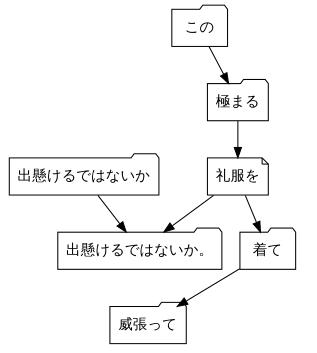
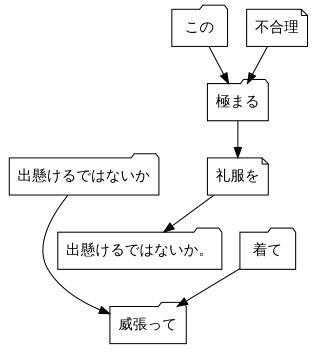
none -> (277, 28)
(251, 209) -> none
(109, 210) -> (45, 263)
